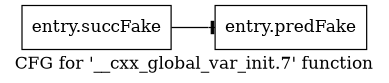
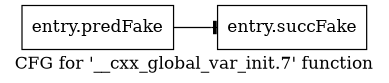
(190, 28) -> (192, 28)
